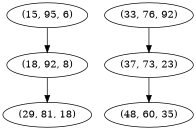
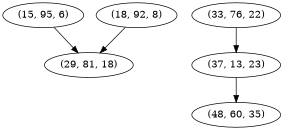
(149, 15) -> (236, 15)
(47, 37) -> (64, 38)
(149, 65) -> (236, 65)
